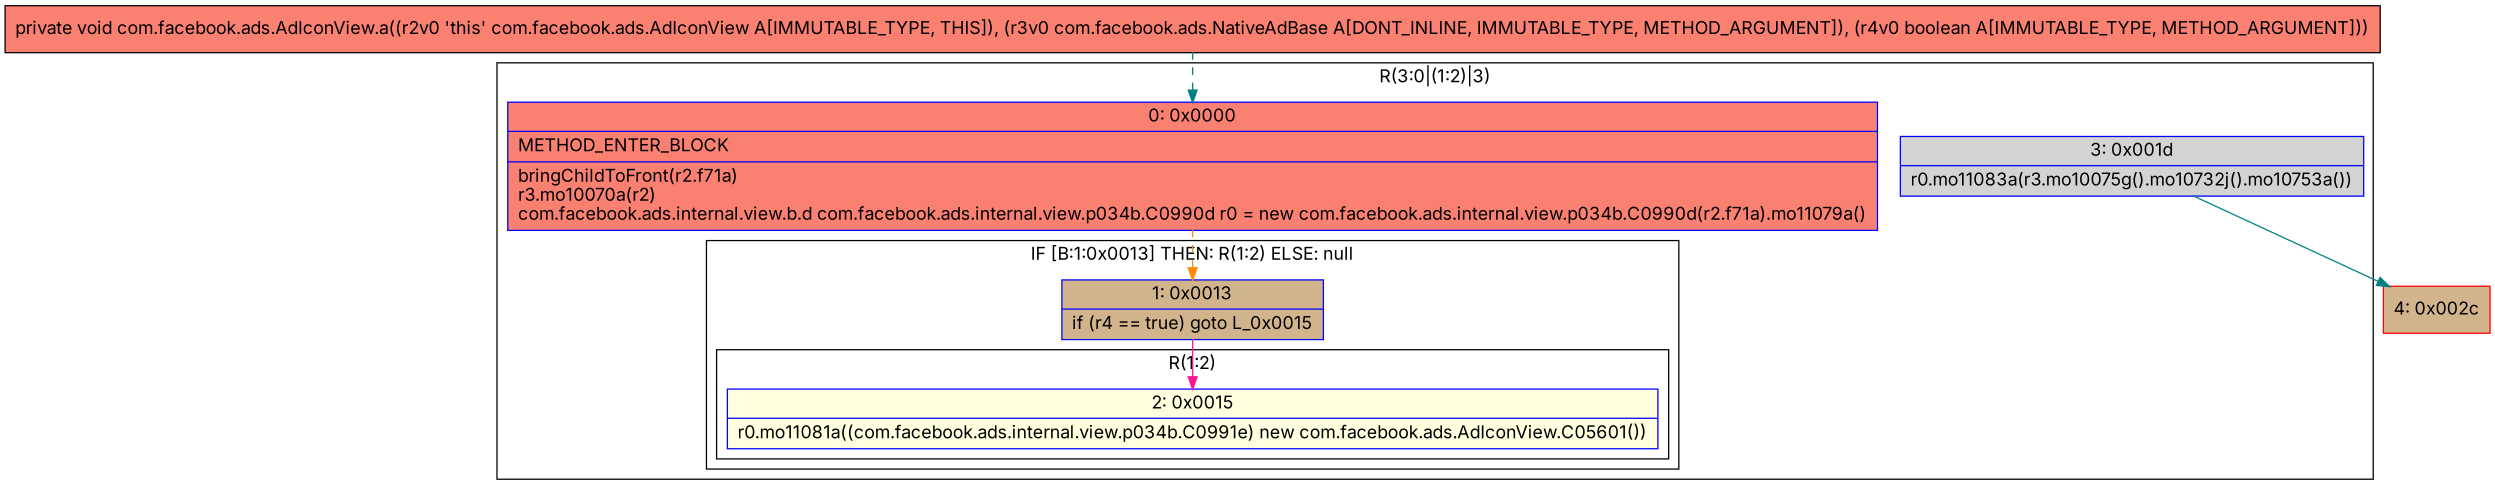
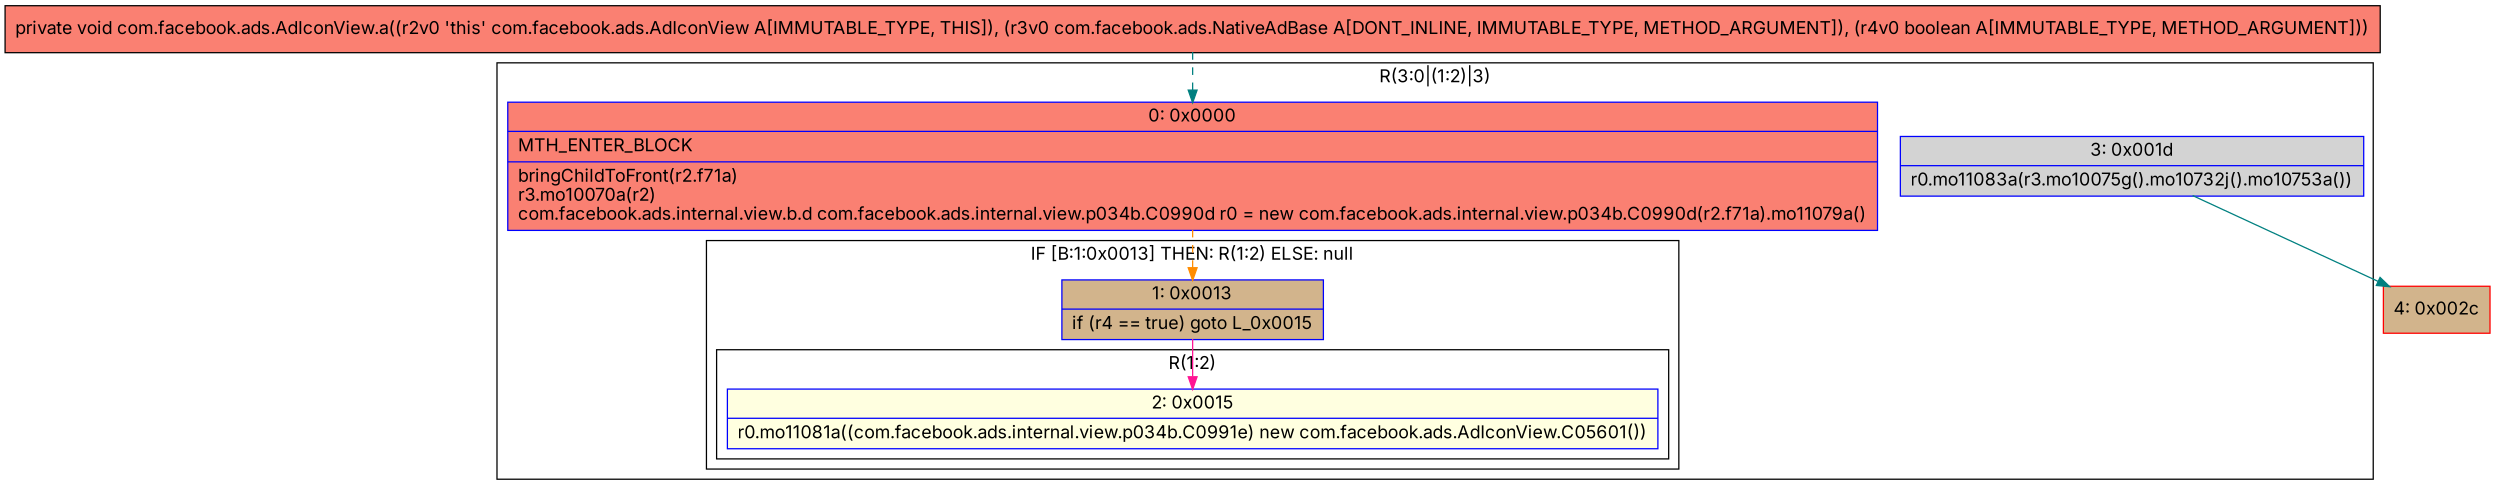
(624, 146) -> (606, 146)
